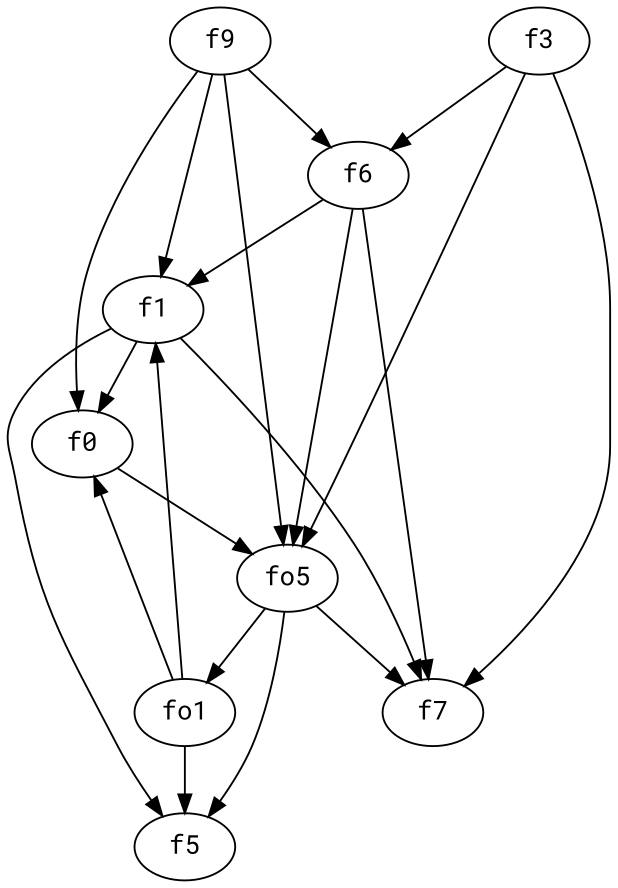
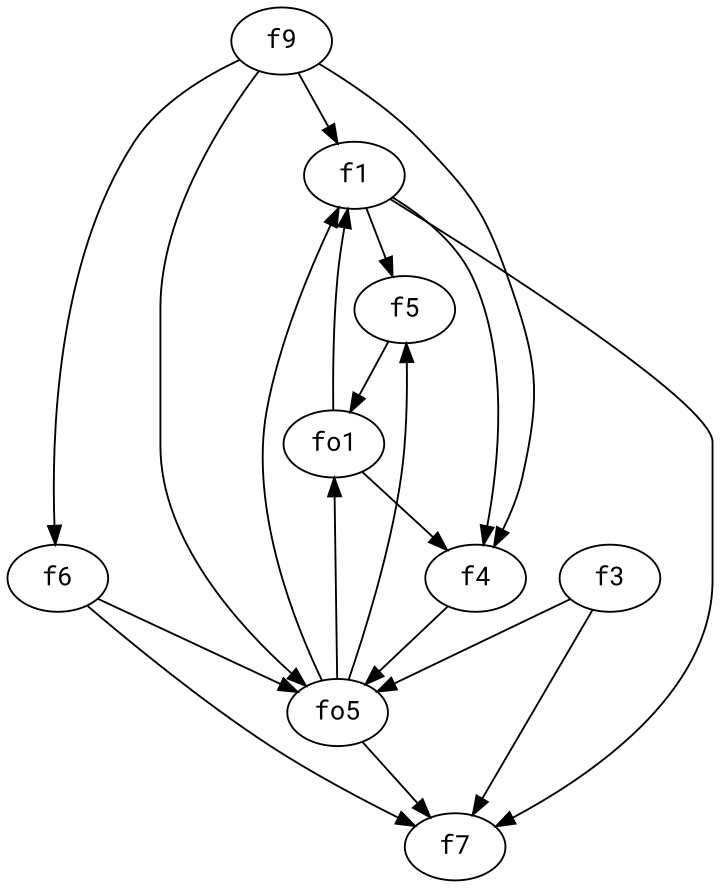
(456, 103) -> none
(264, 238) -> (263, 452)
(82, 444) -> (476, 578)
(185, 771) -> (374, 368)
